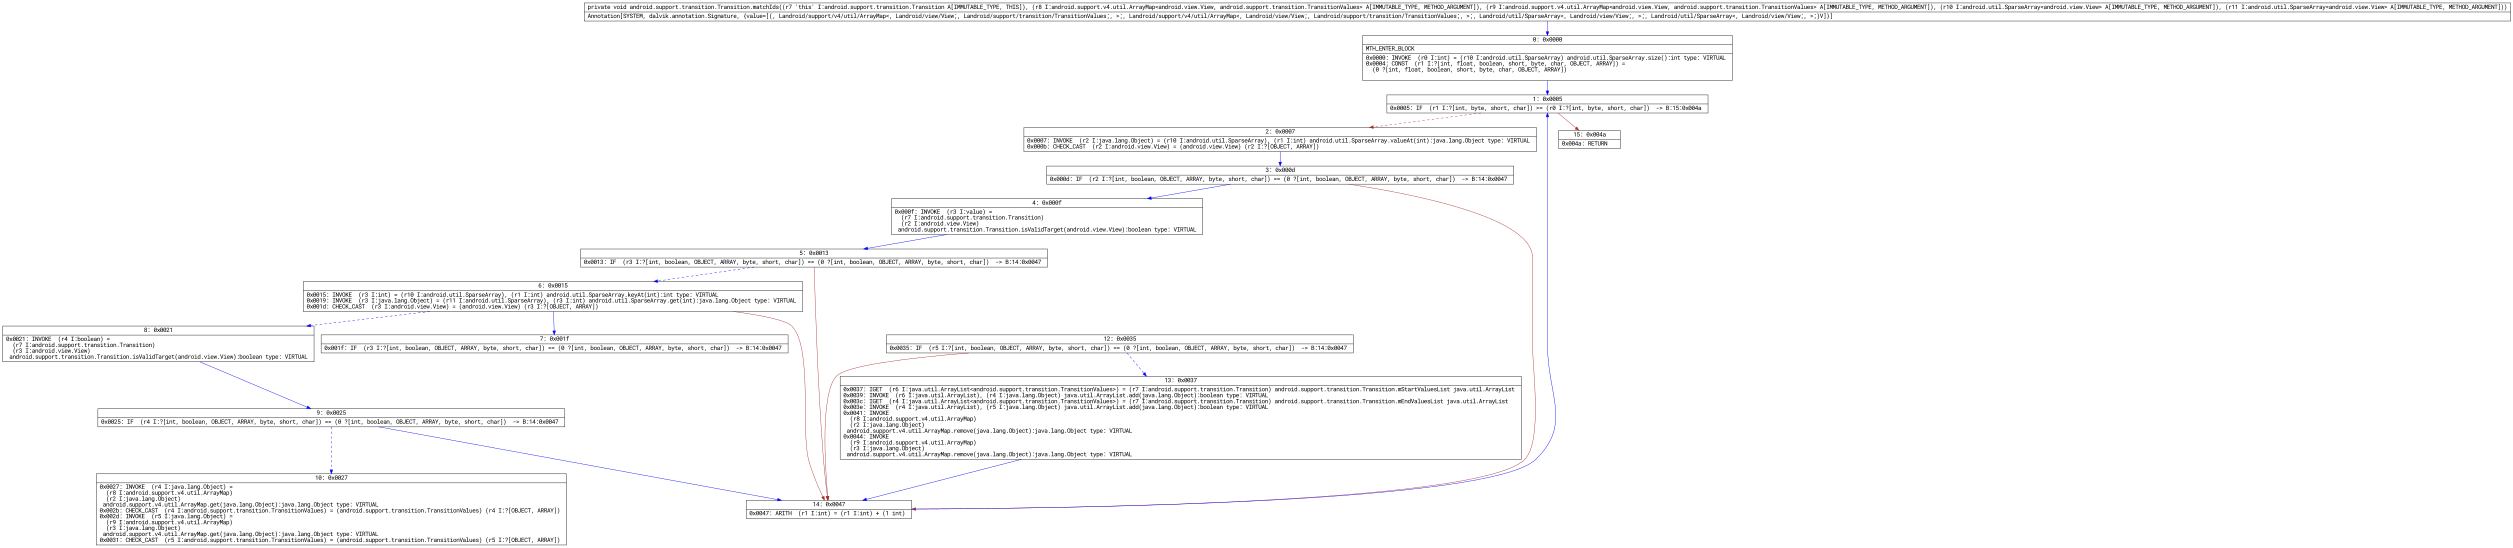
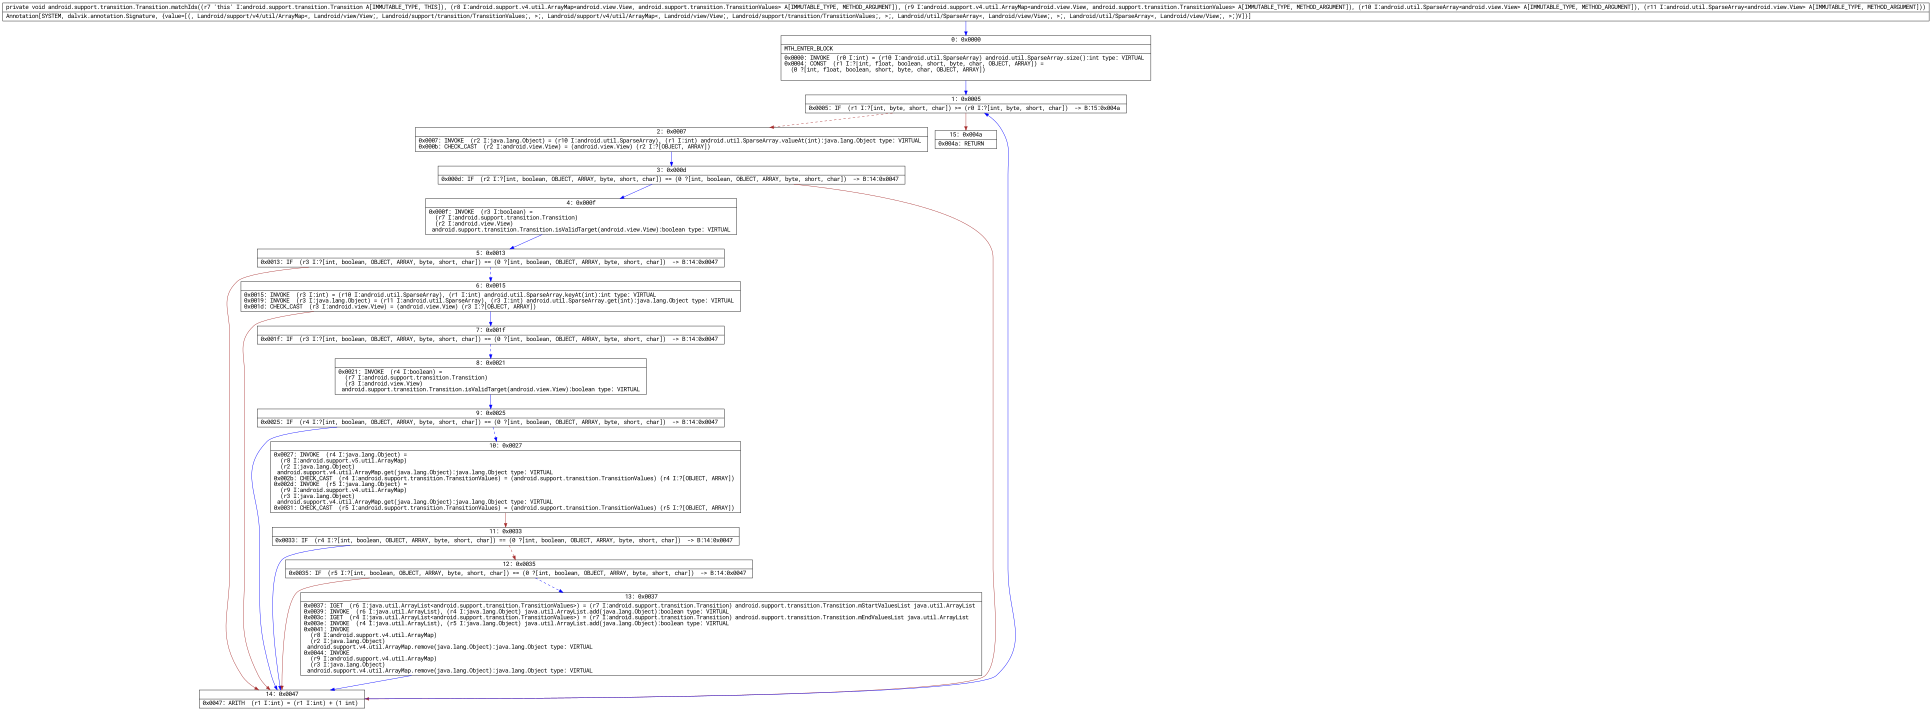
(945, 212) -> (482, 212)
(370, 319) -> (491, 349)
(166, 493) -> (340, 461)
none -> (506, 536)
